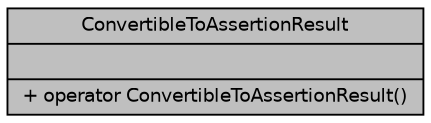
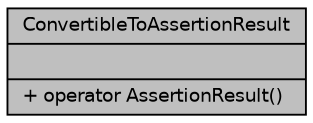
(215, 96) -> (153, 96)
